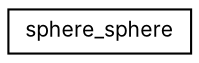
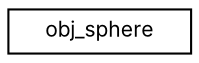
(100, 31) -> (100, 31)
